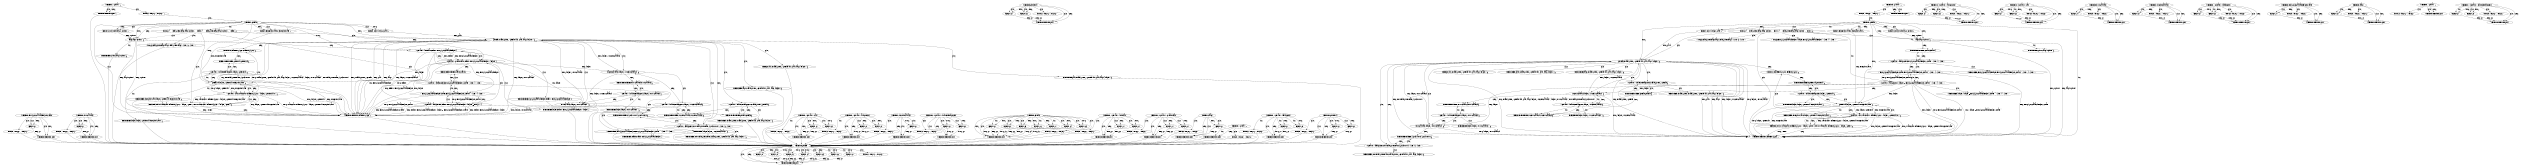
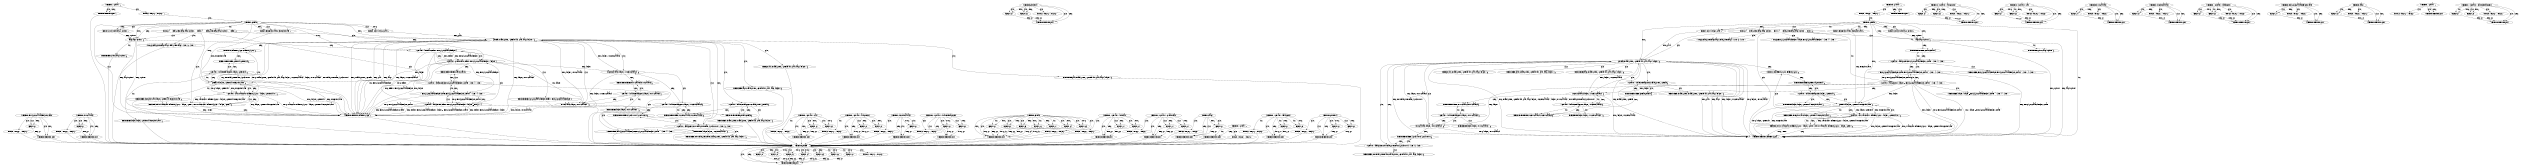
(566, 110) -> none
(642, 137) -> none
